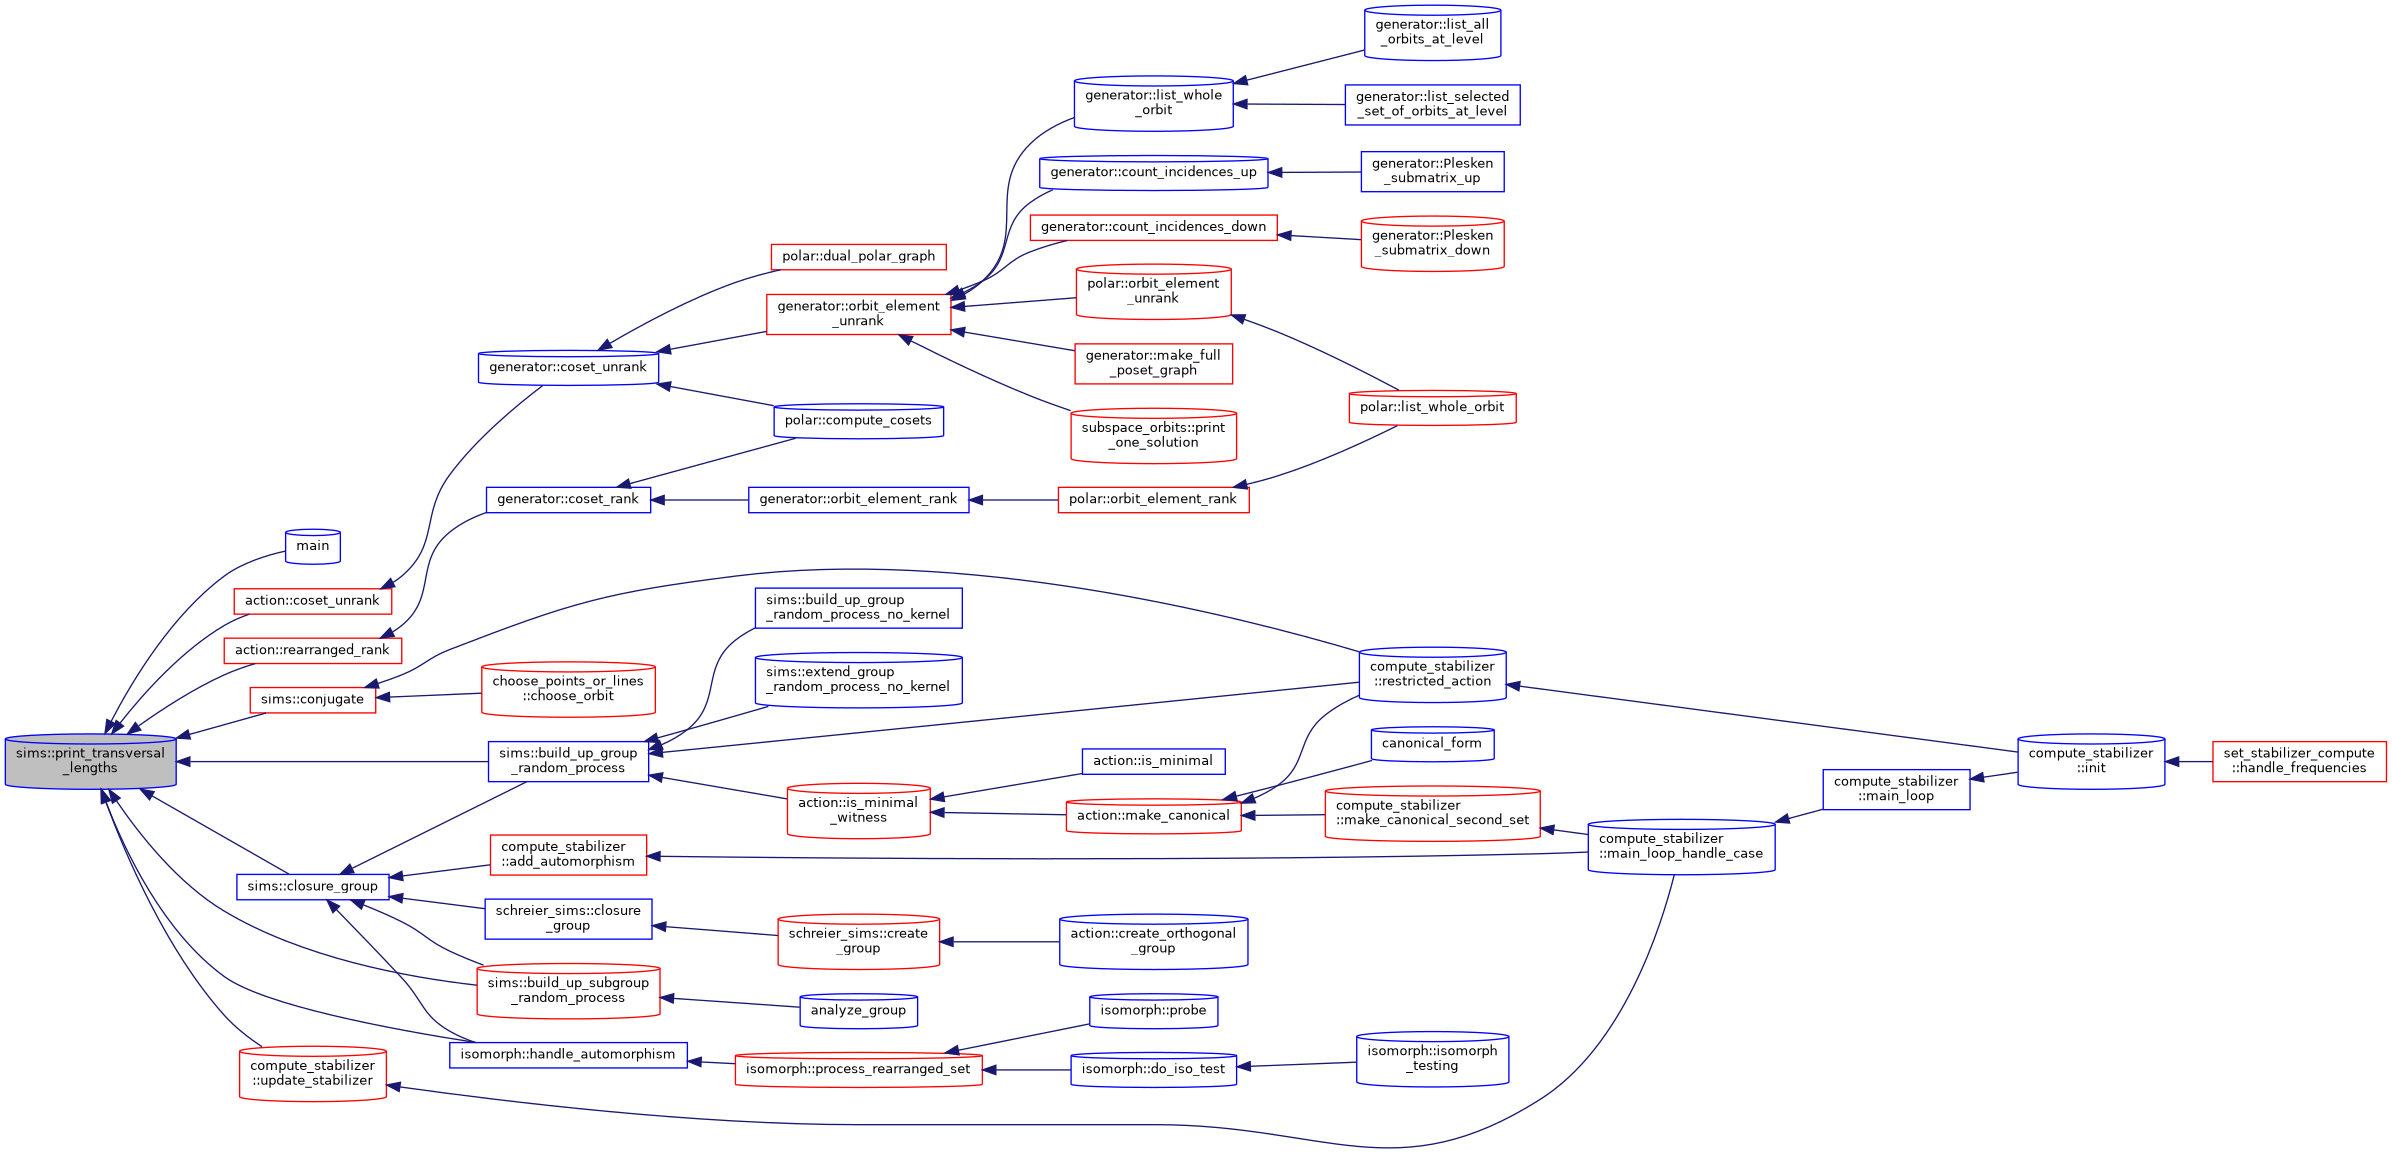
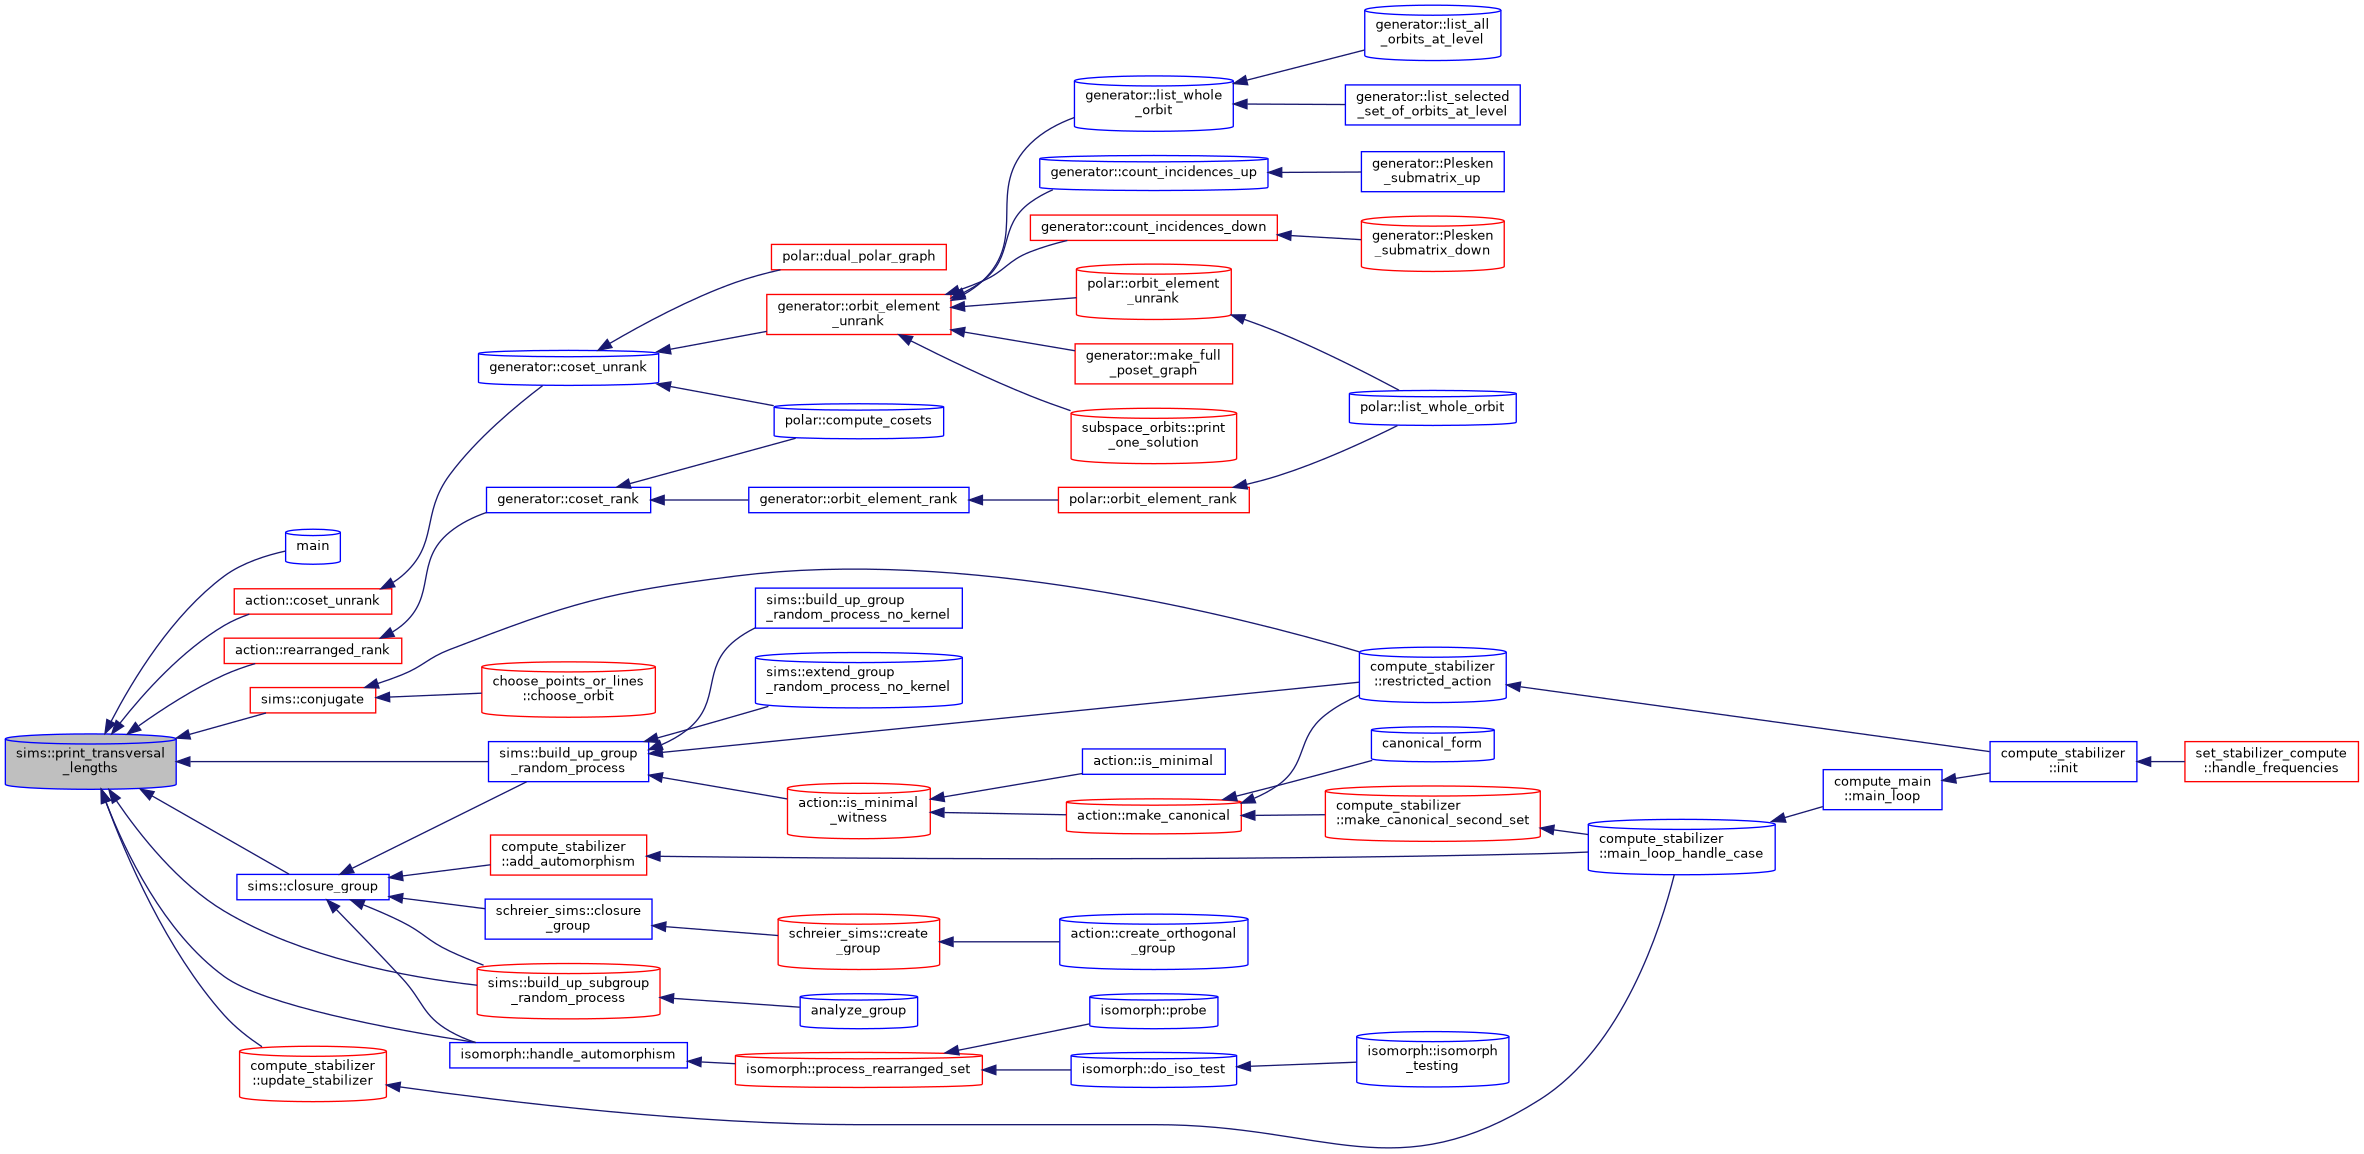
(1433, 408) -> (1433, 408)
(2092, 762) -> (2063, 762)
(1897, 790) -> (1883, 790)
